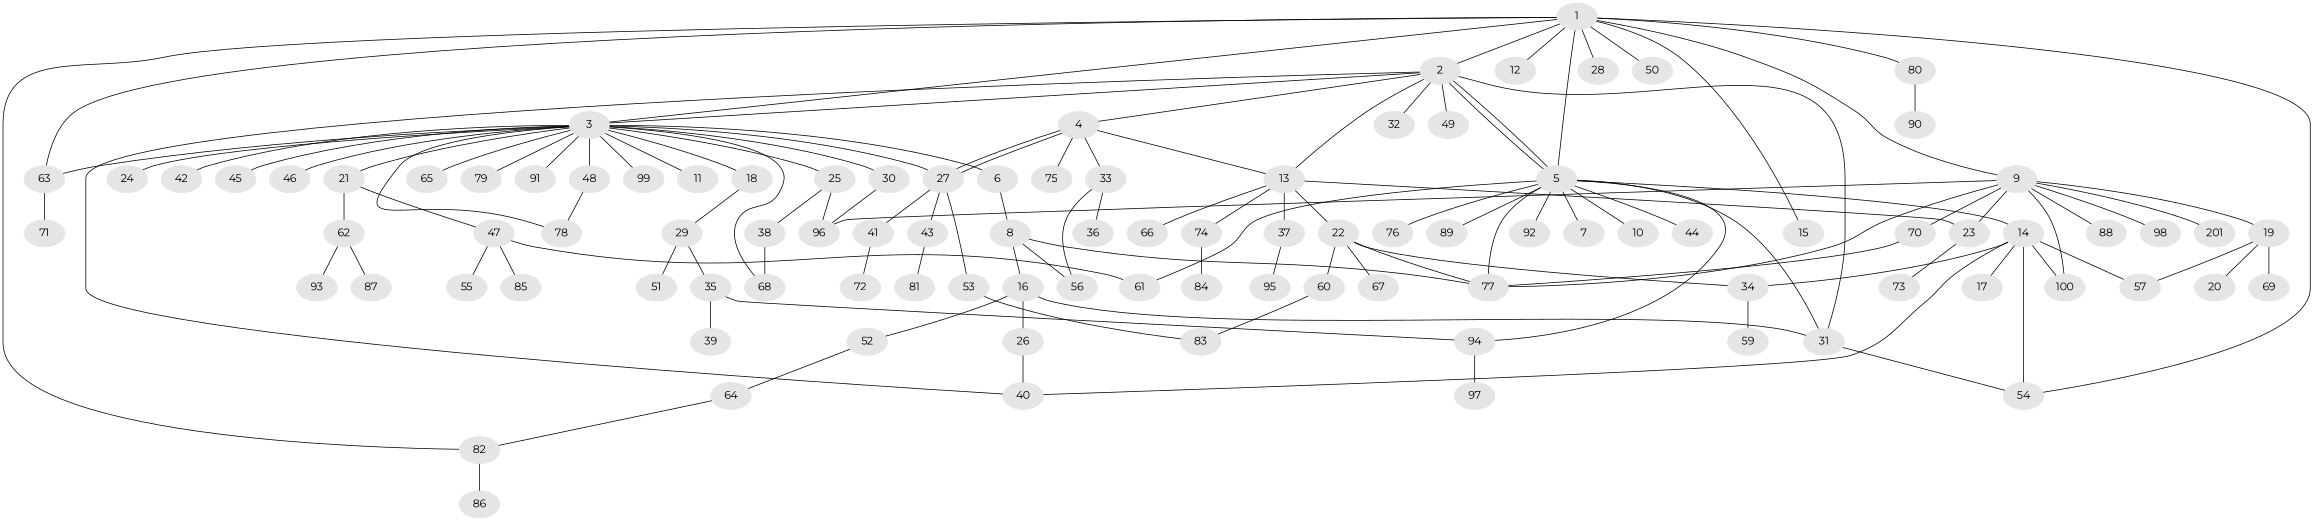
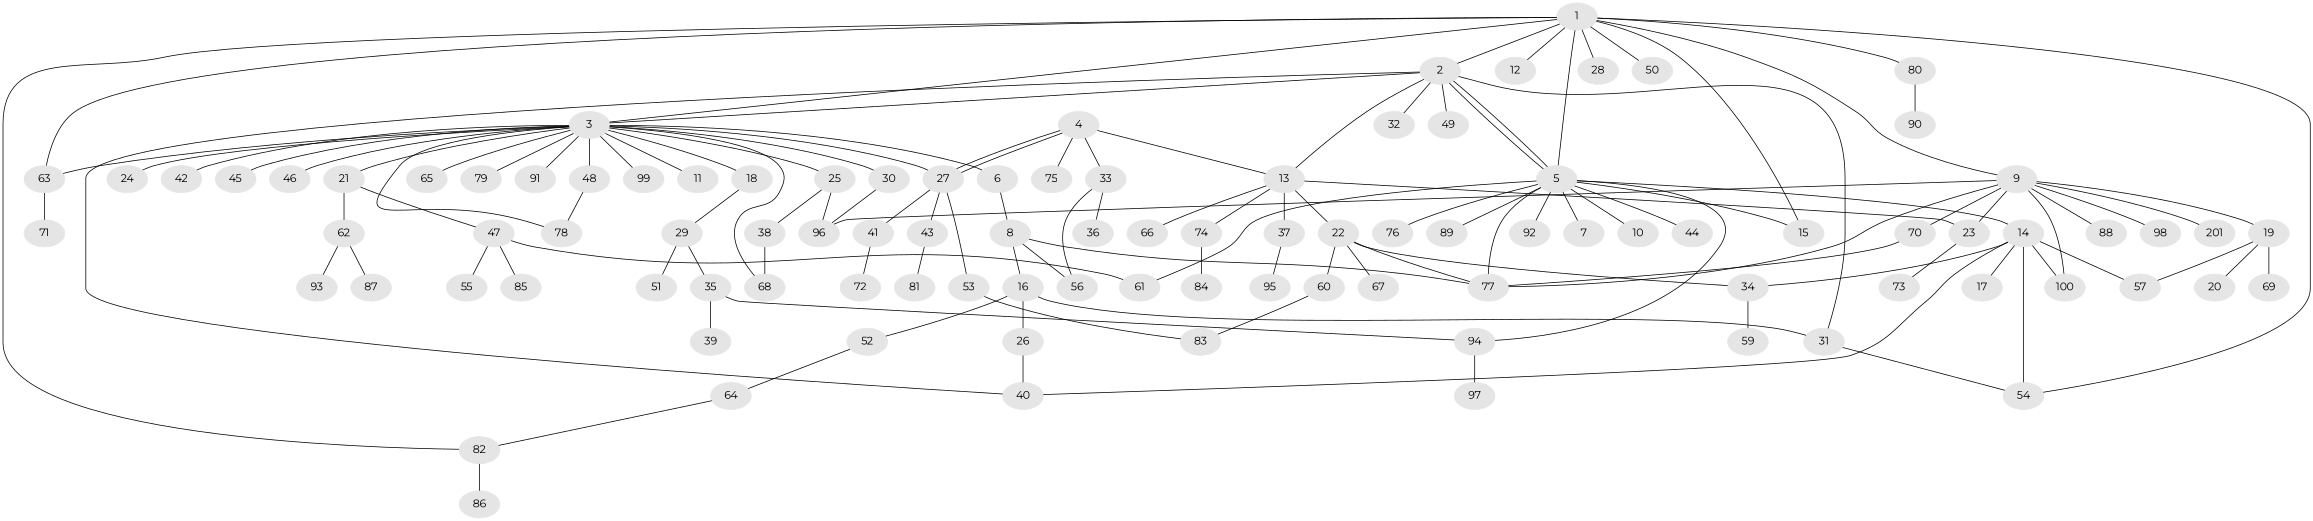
(1259, 98) -> none
(1730, 218) -> (1683, 199)
